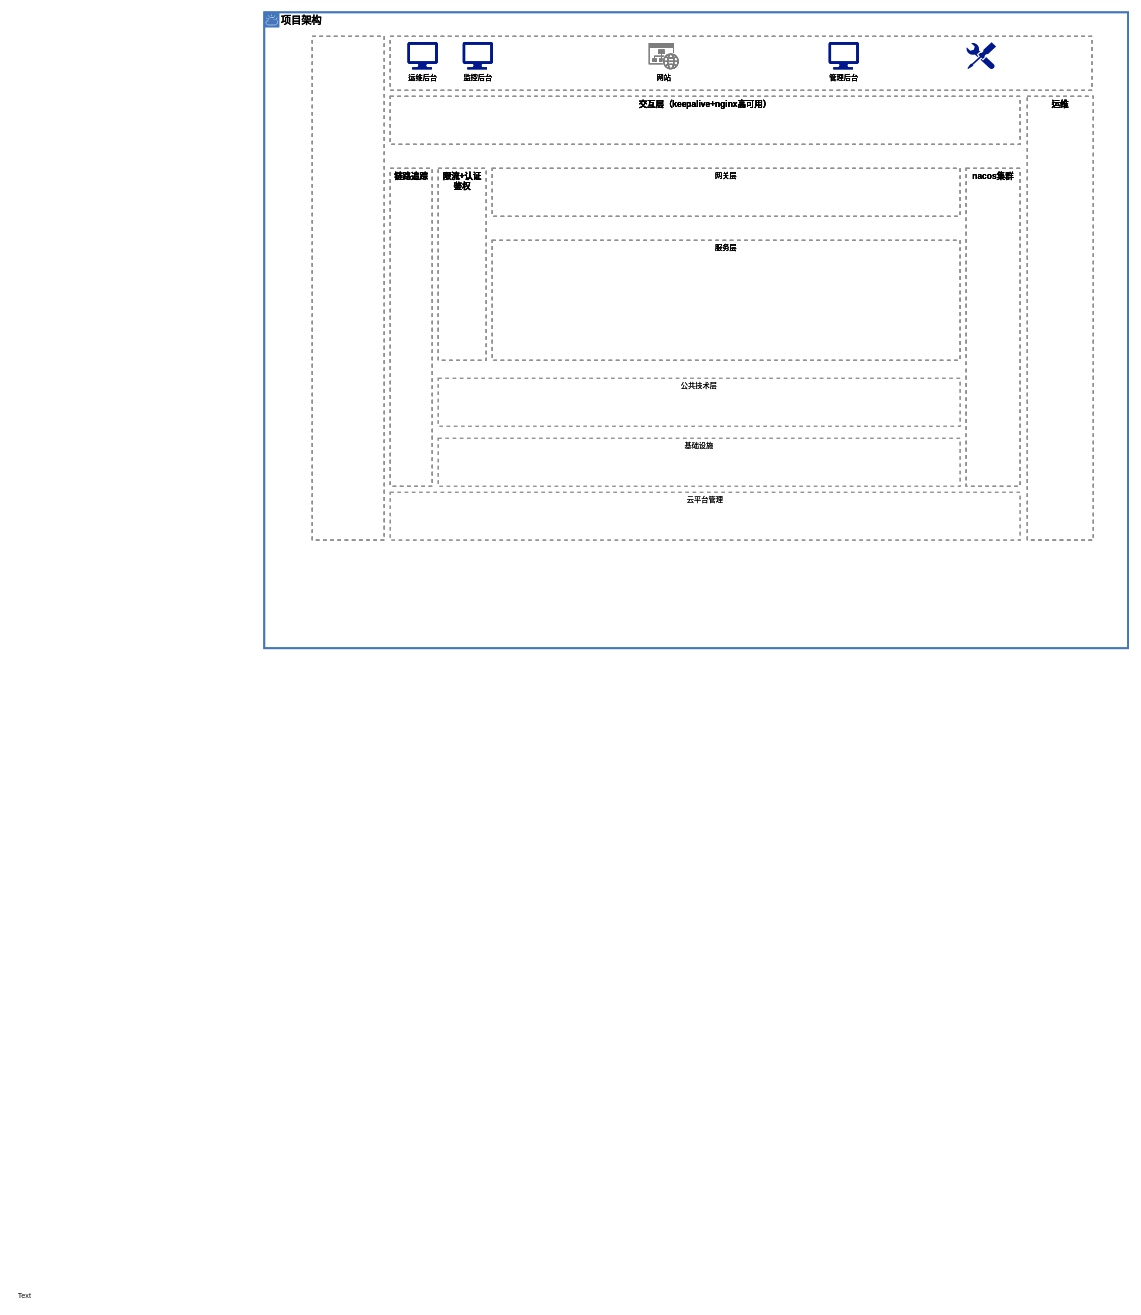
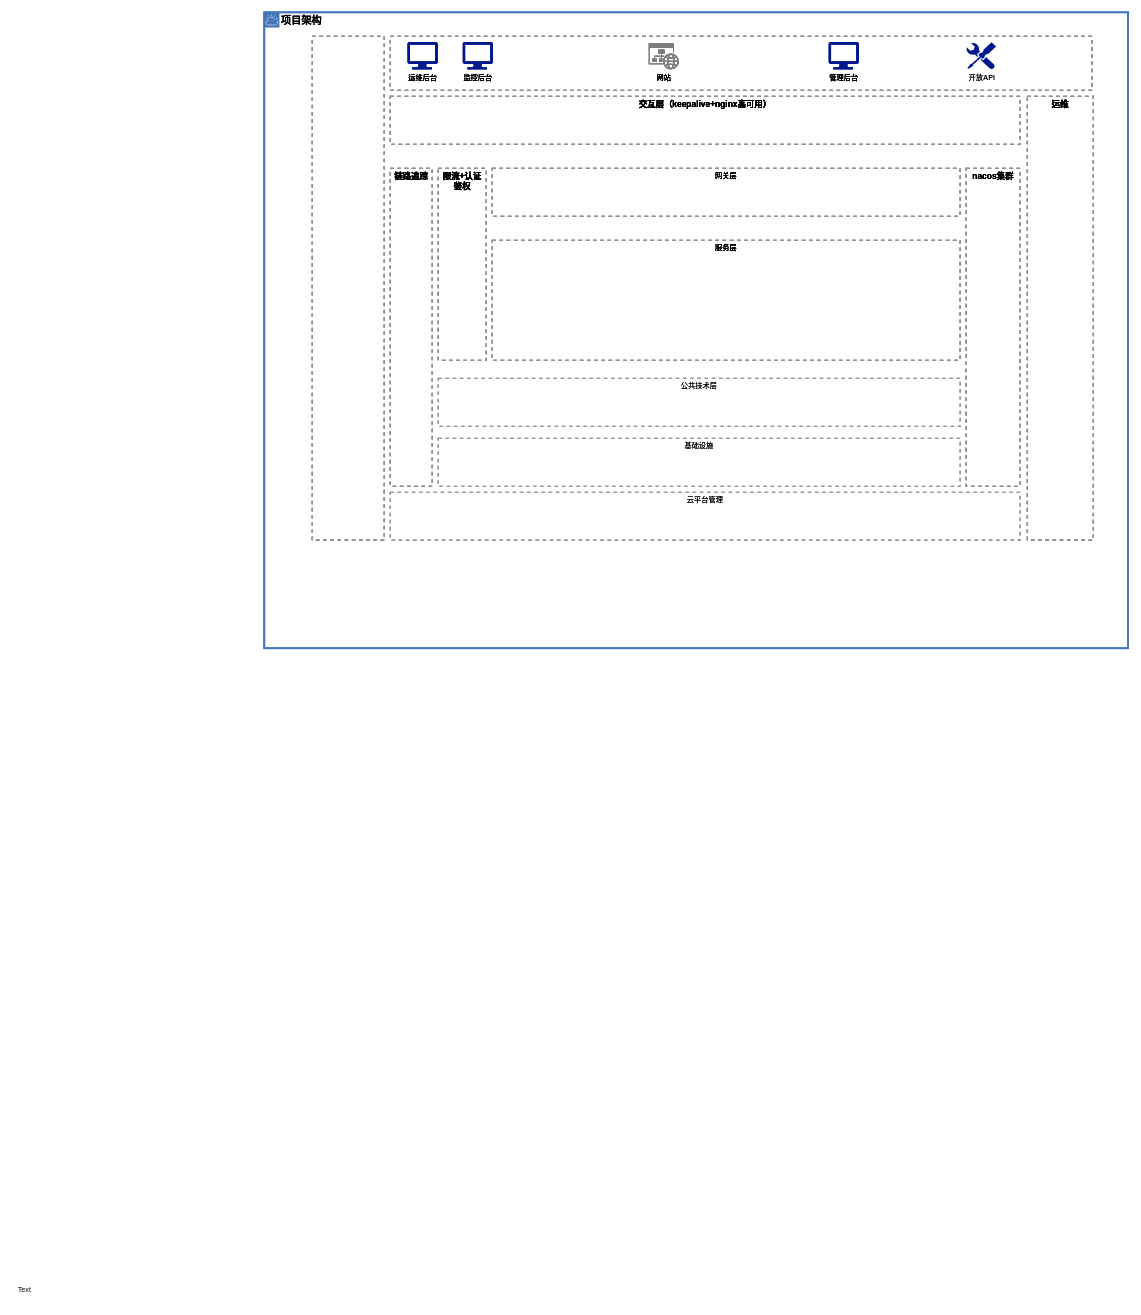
none -> (982, 78)
(24, 1296) -> (24, 1290)
